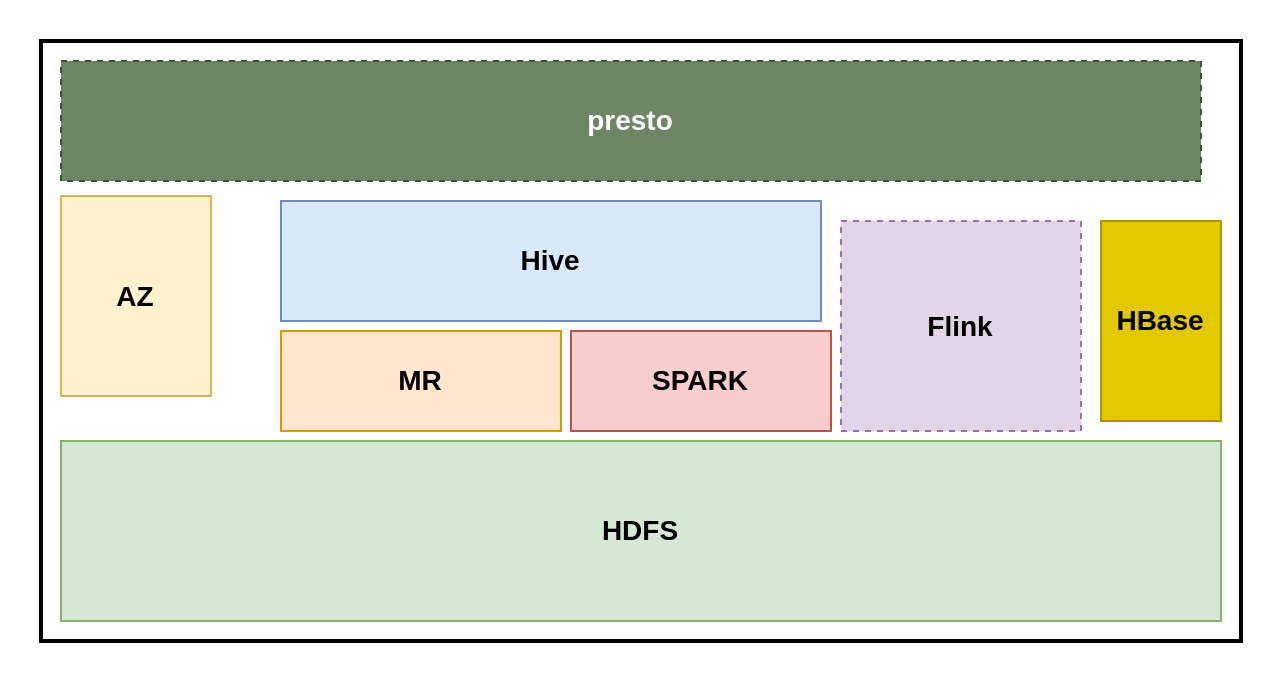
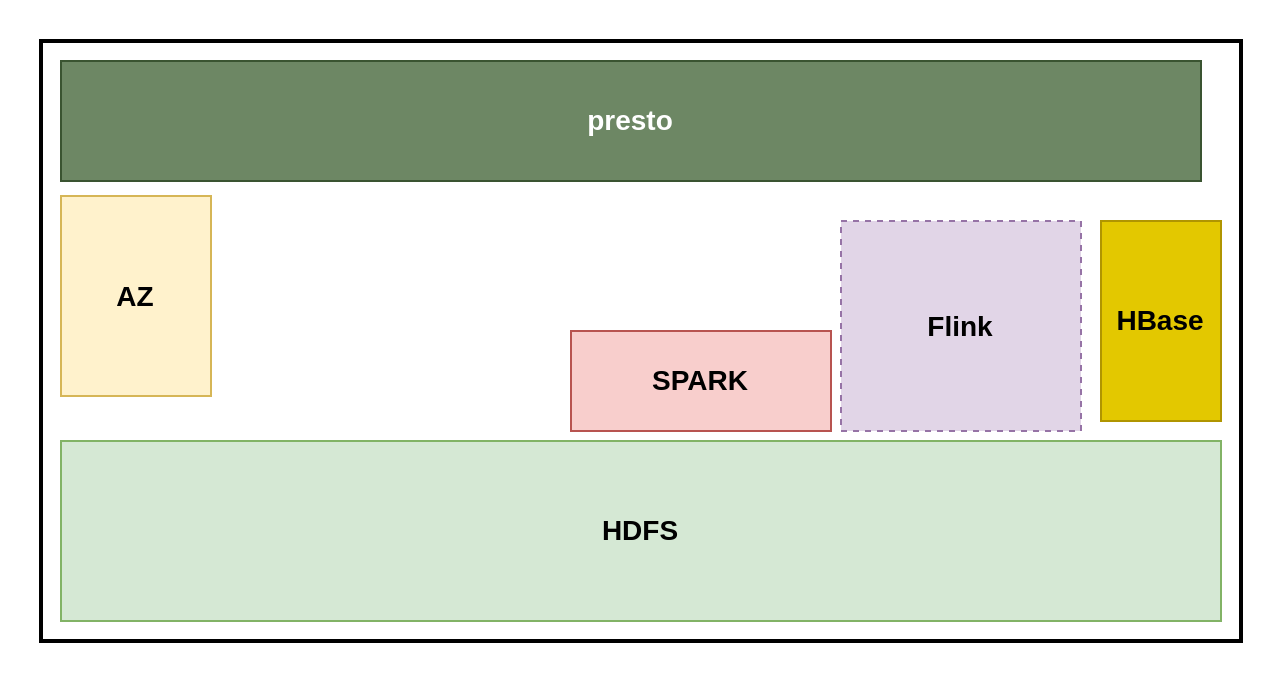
(631, 121) -> (631, 121)
(551, 261) -> none
(421, 381) -> none
